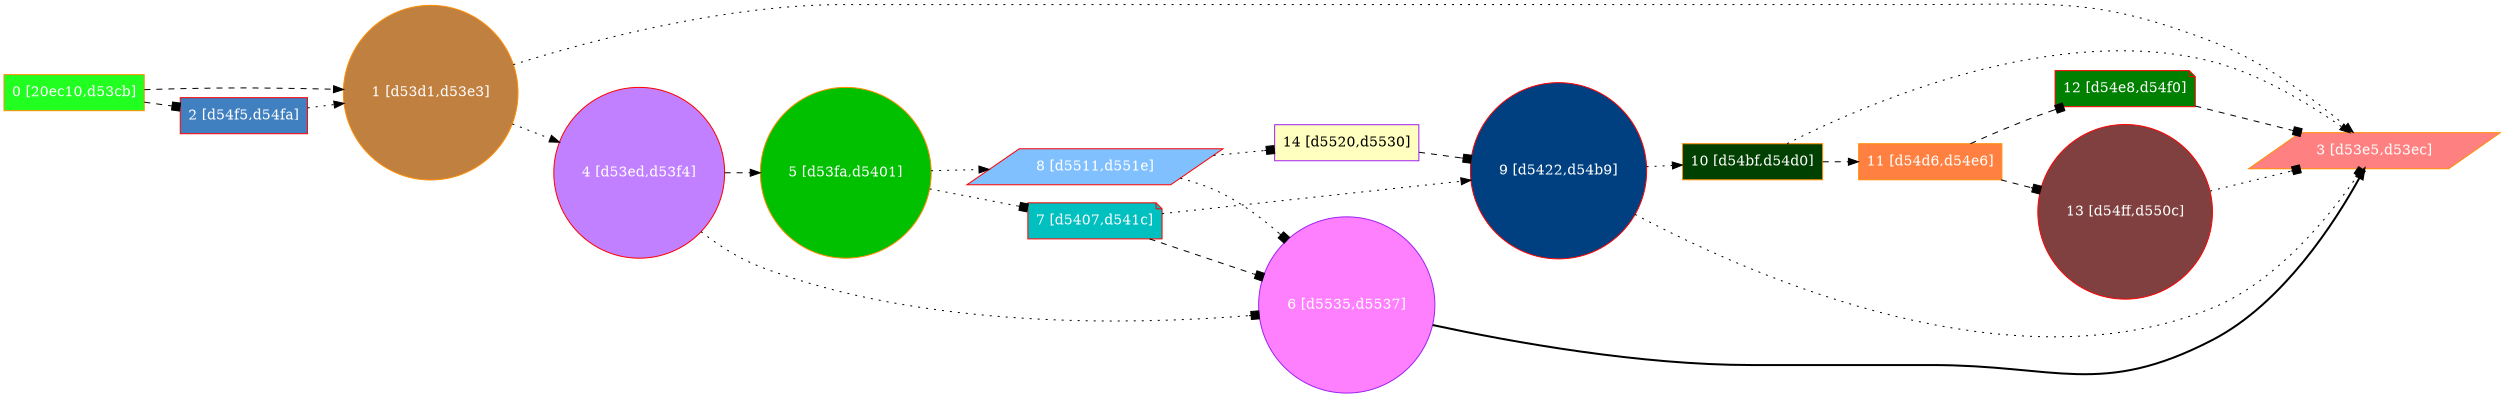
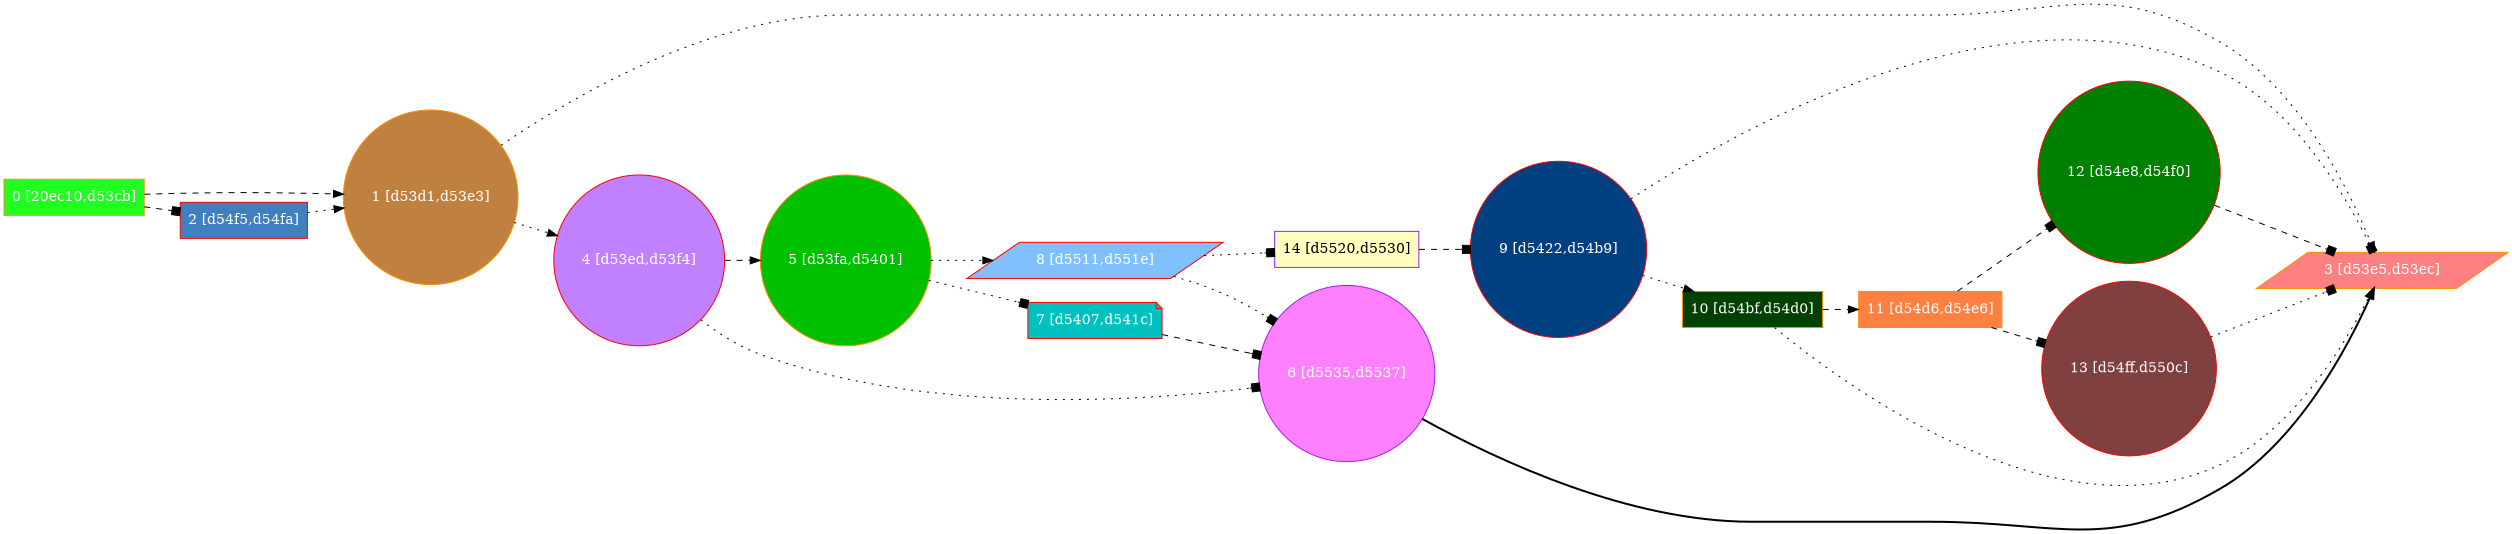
(2125, 89) -> (2129, 172)
(1312, 197) -> none
